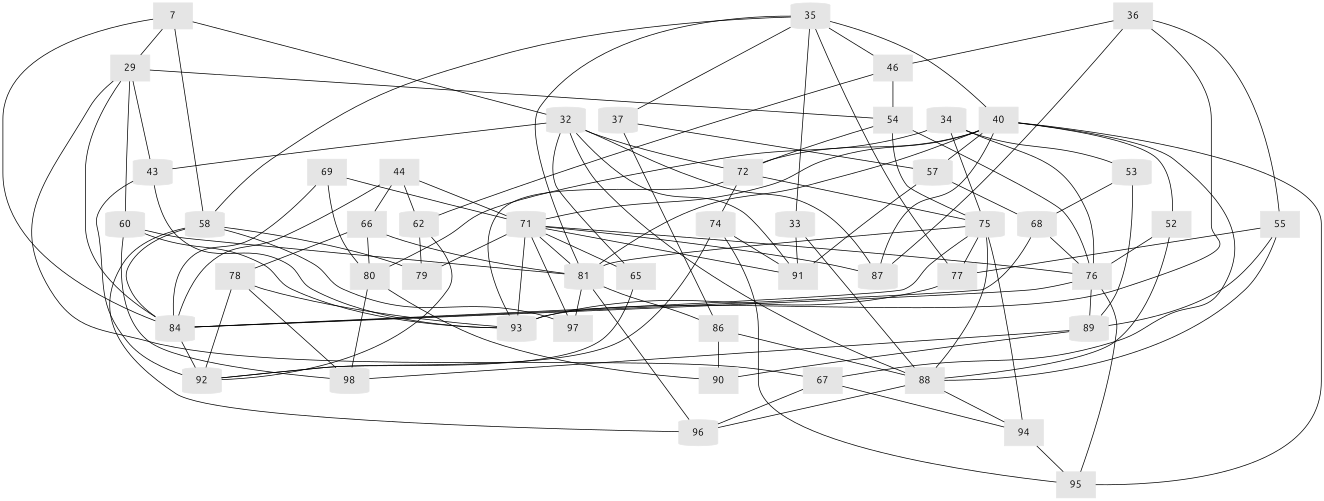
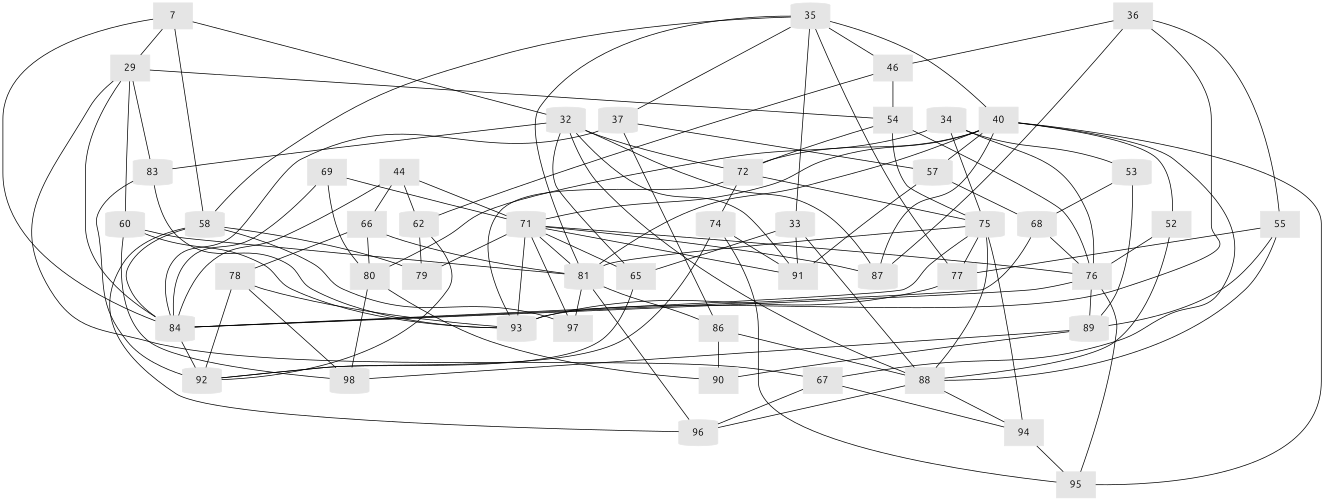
none -> (349, 141)
(153, 172) -> (153, 172)
none -> (716, 250)
